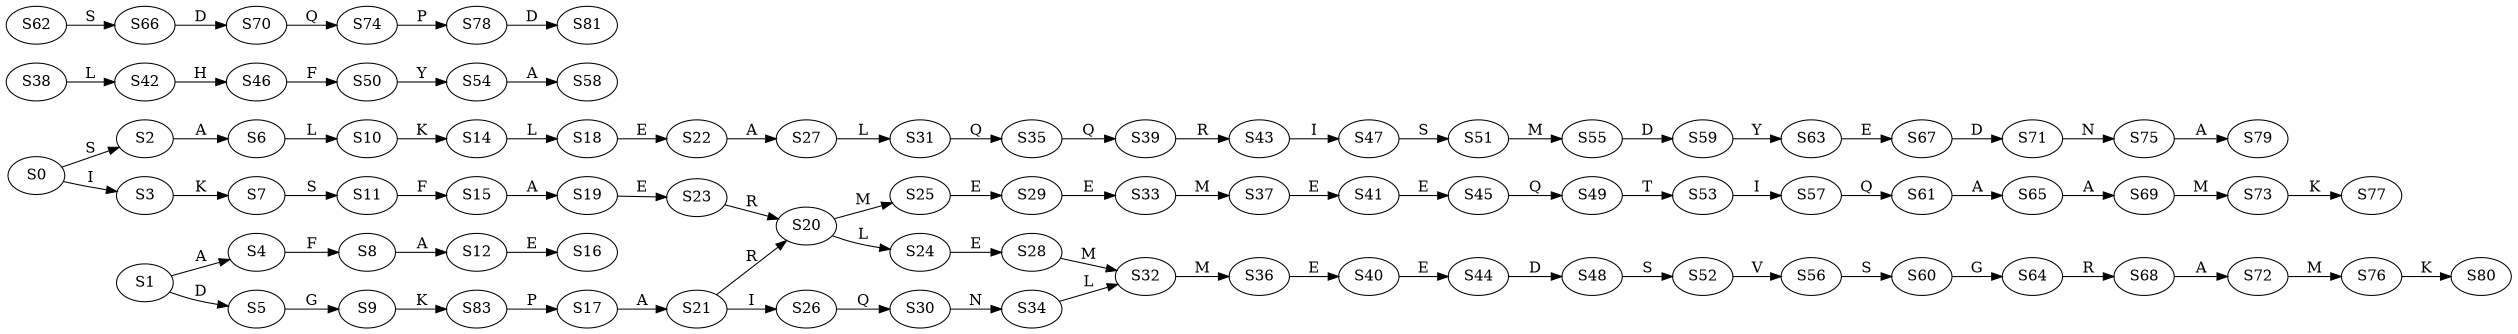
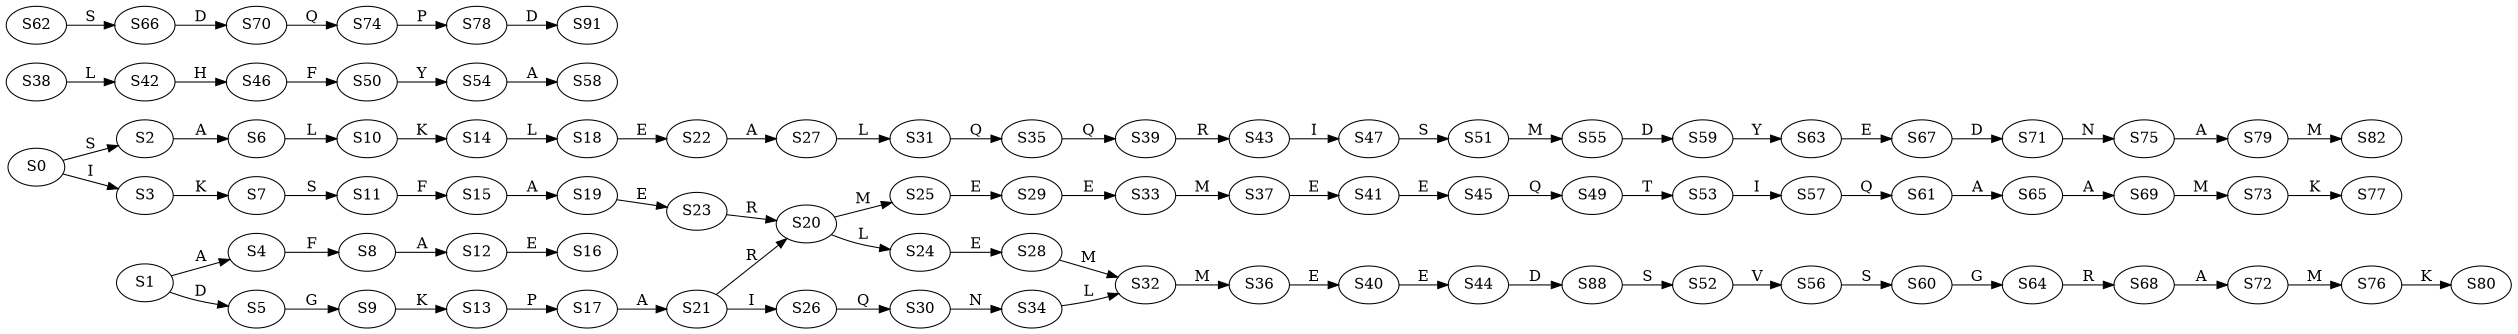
(587, 25) -> (587, 25)
none -> (2372, 139)
(1592, 277) -> (1592, 285)
(477, 309) -> (477, 309)
